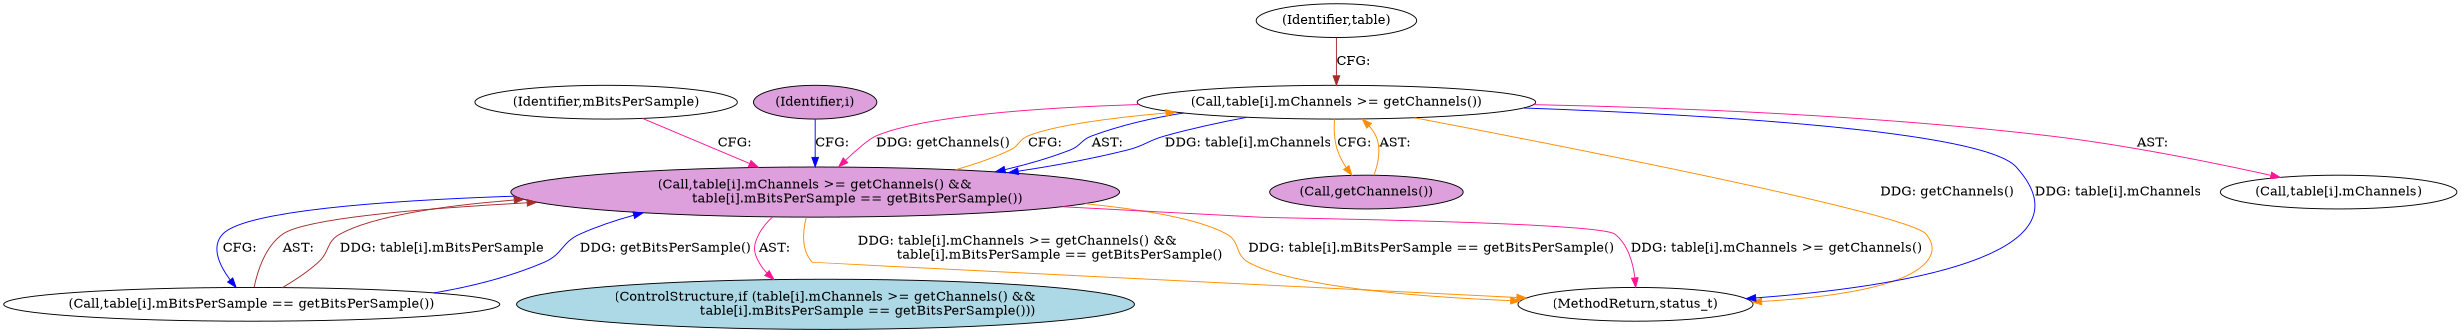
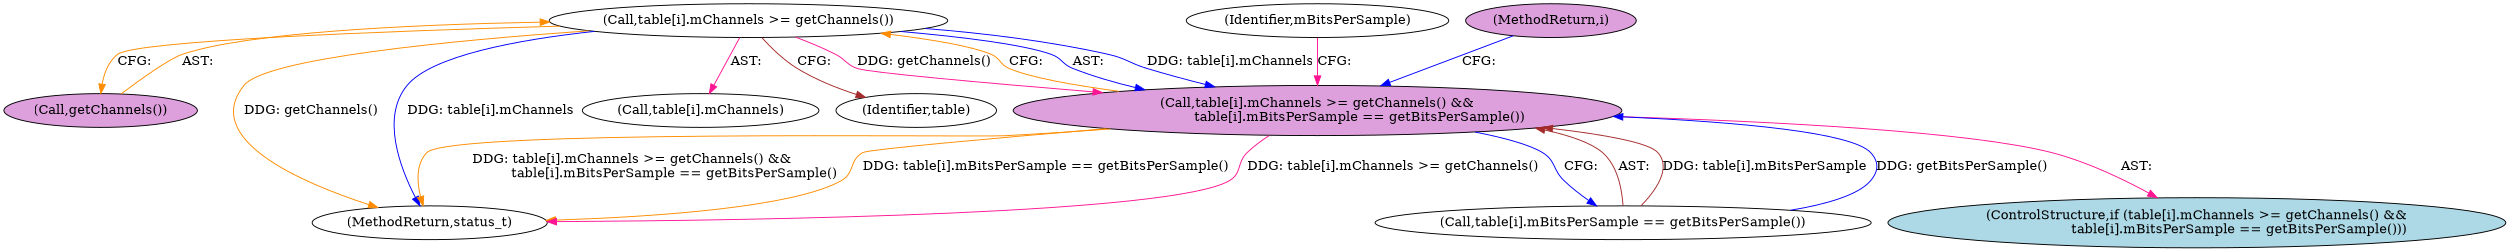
(1336, 57) -> (805, 73)
(815, 102) -> (1551, 21)
